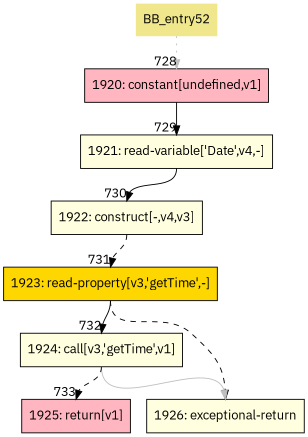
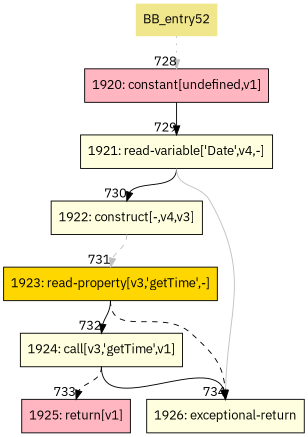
(122, 247) -> (122, 247)
none -> (233, 269)
(159, 384) -> (159, 384)
